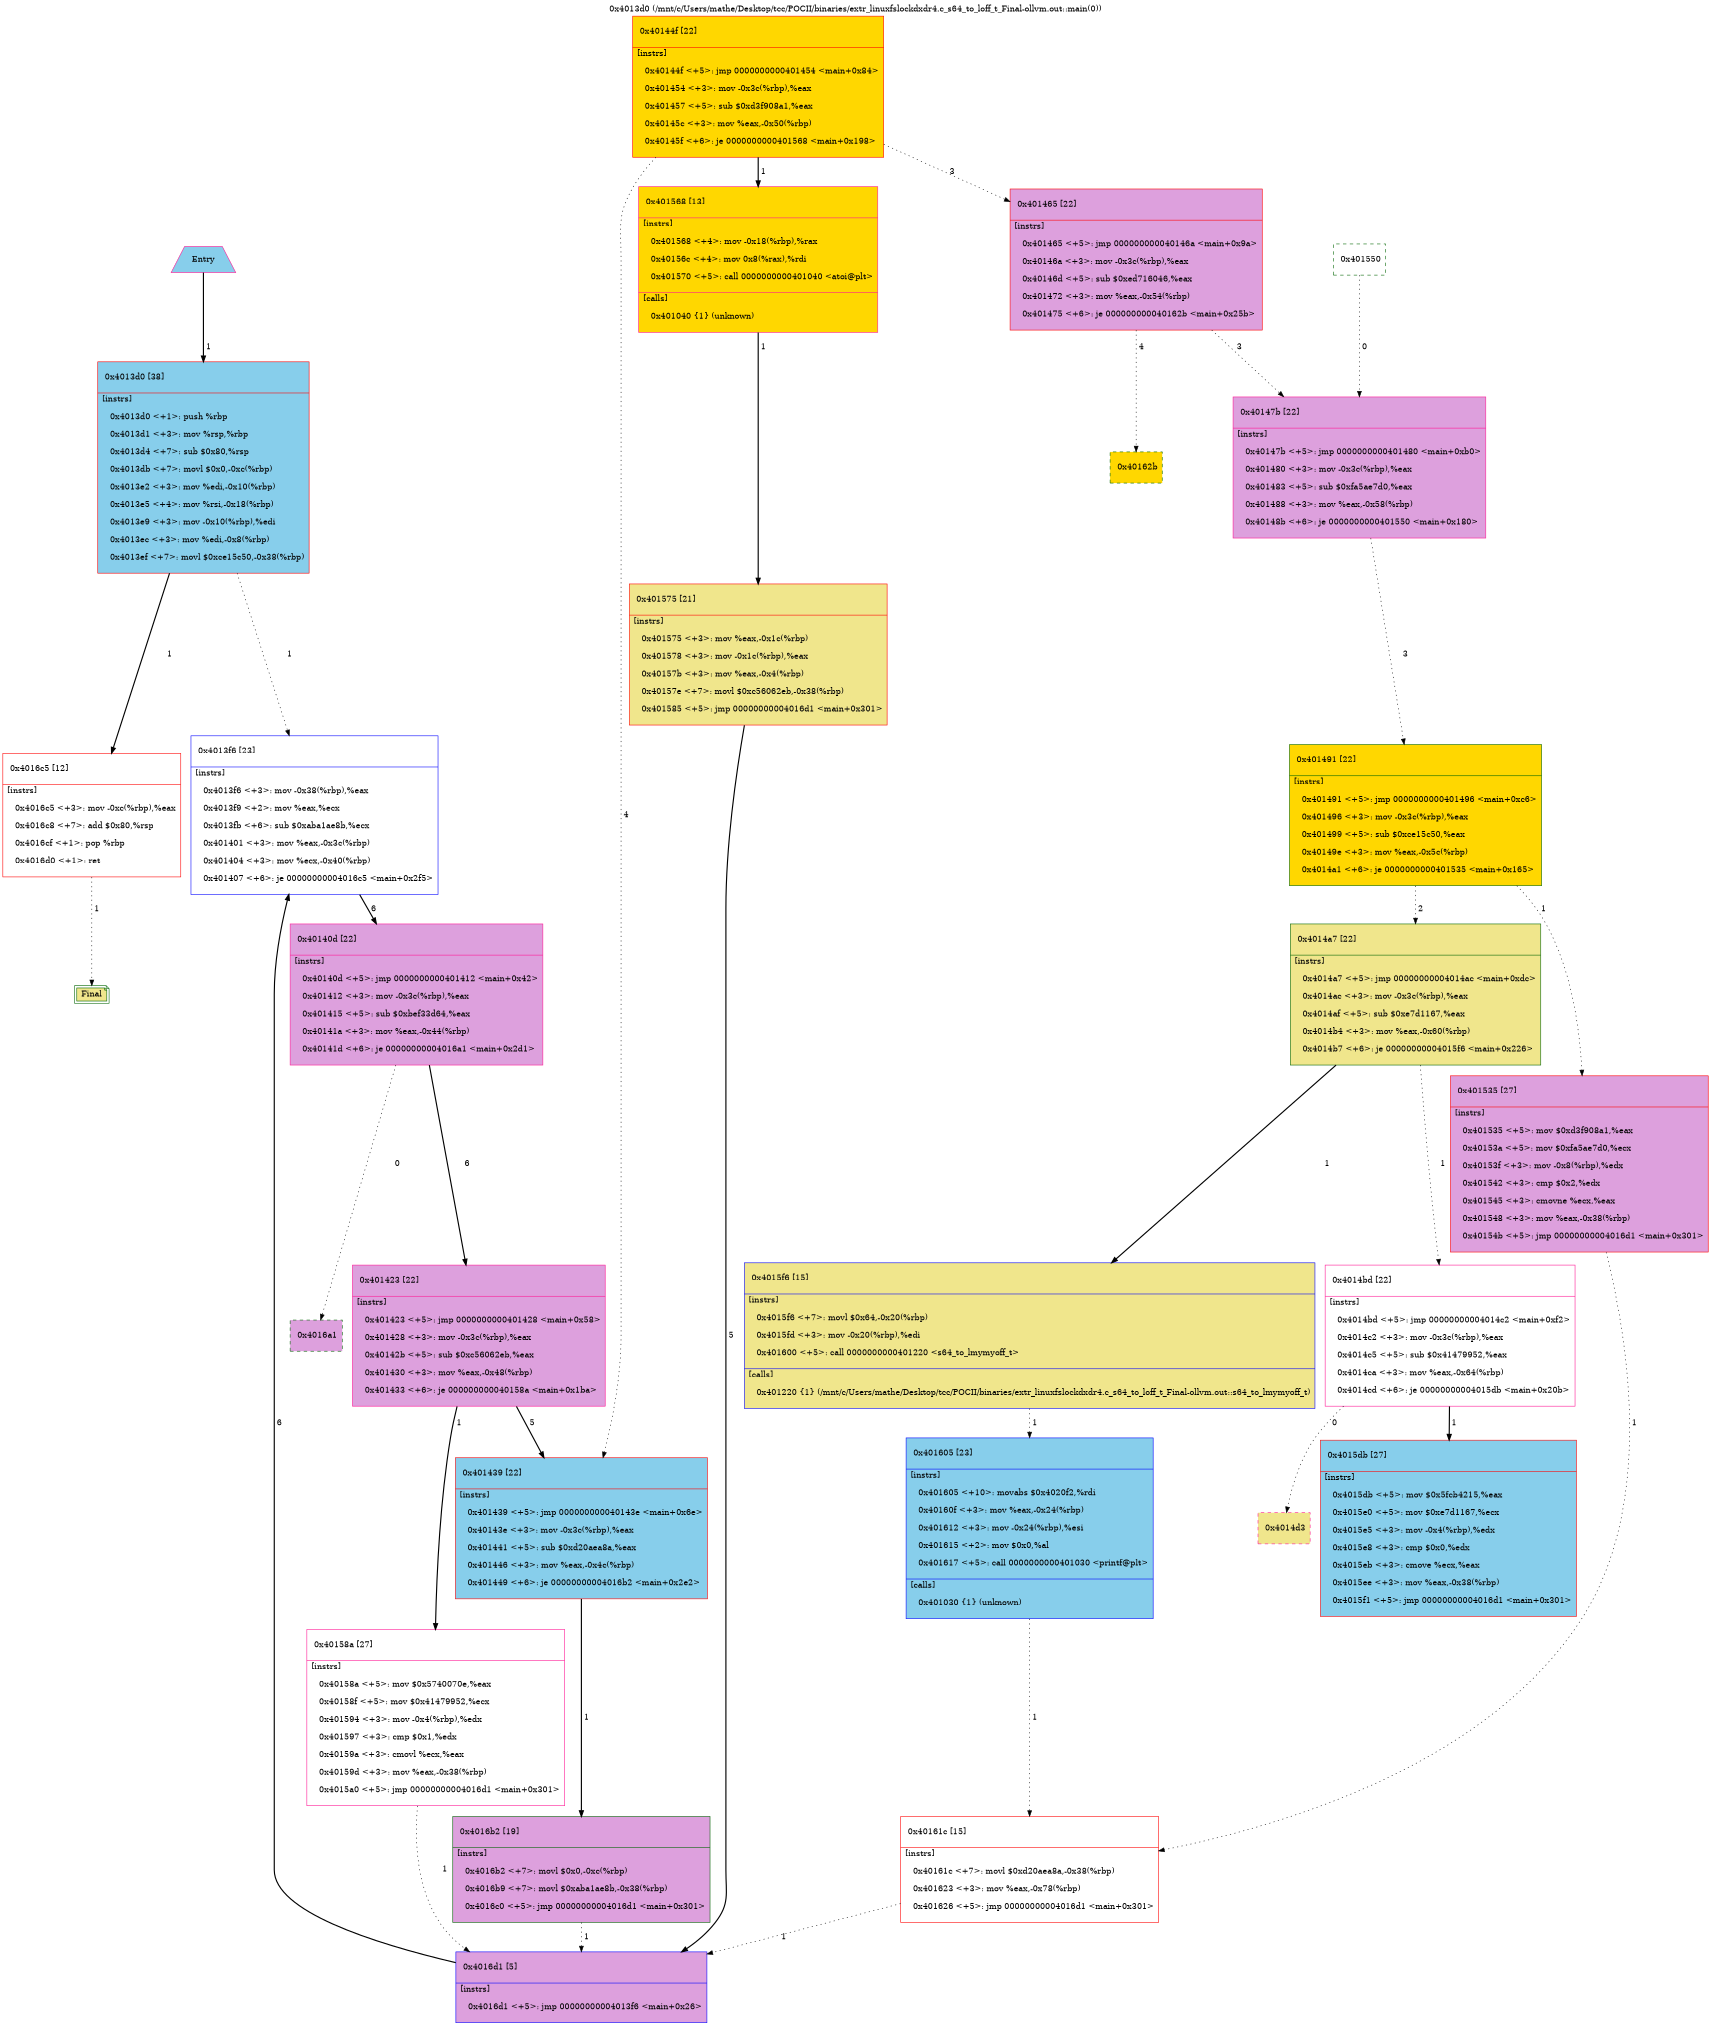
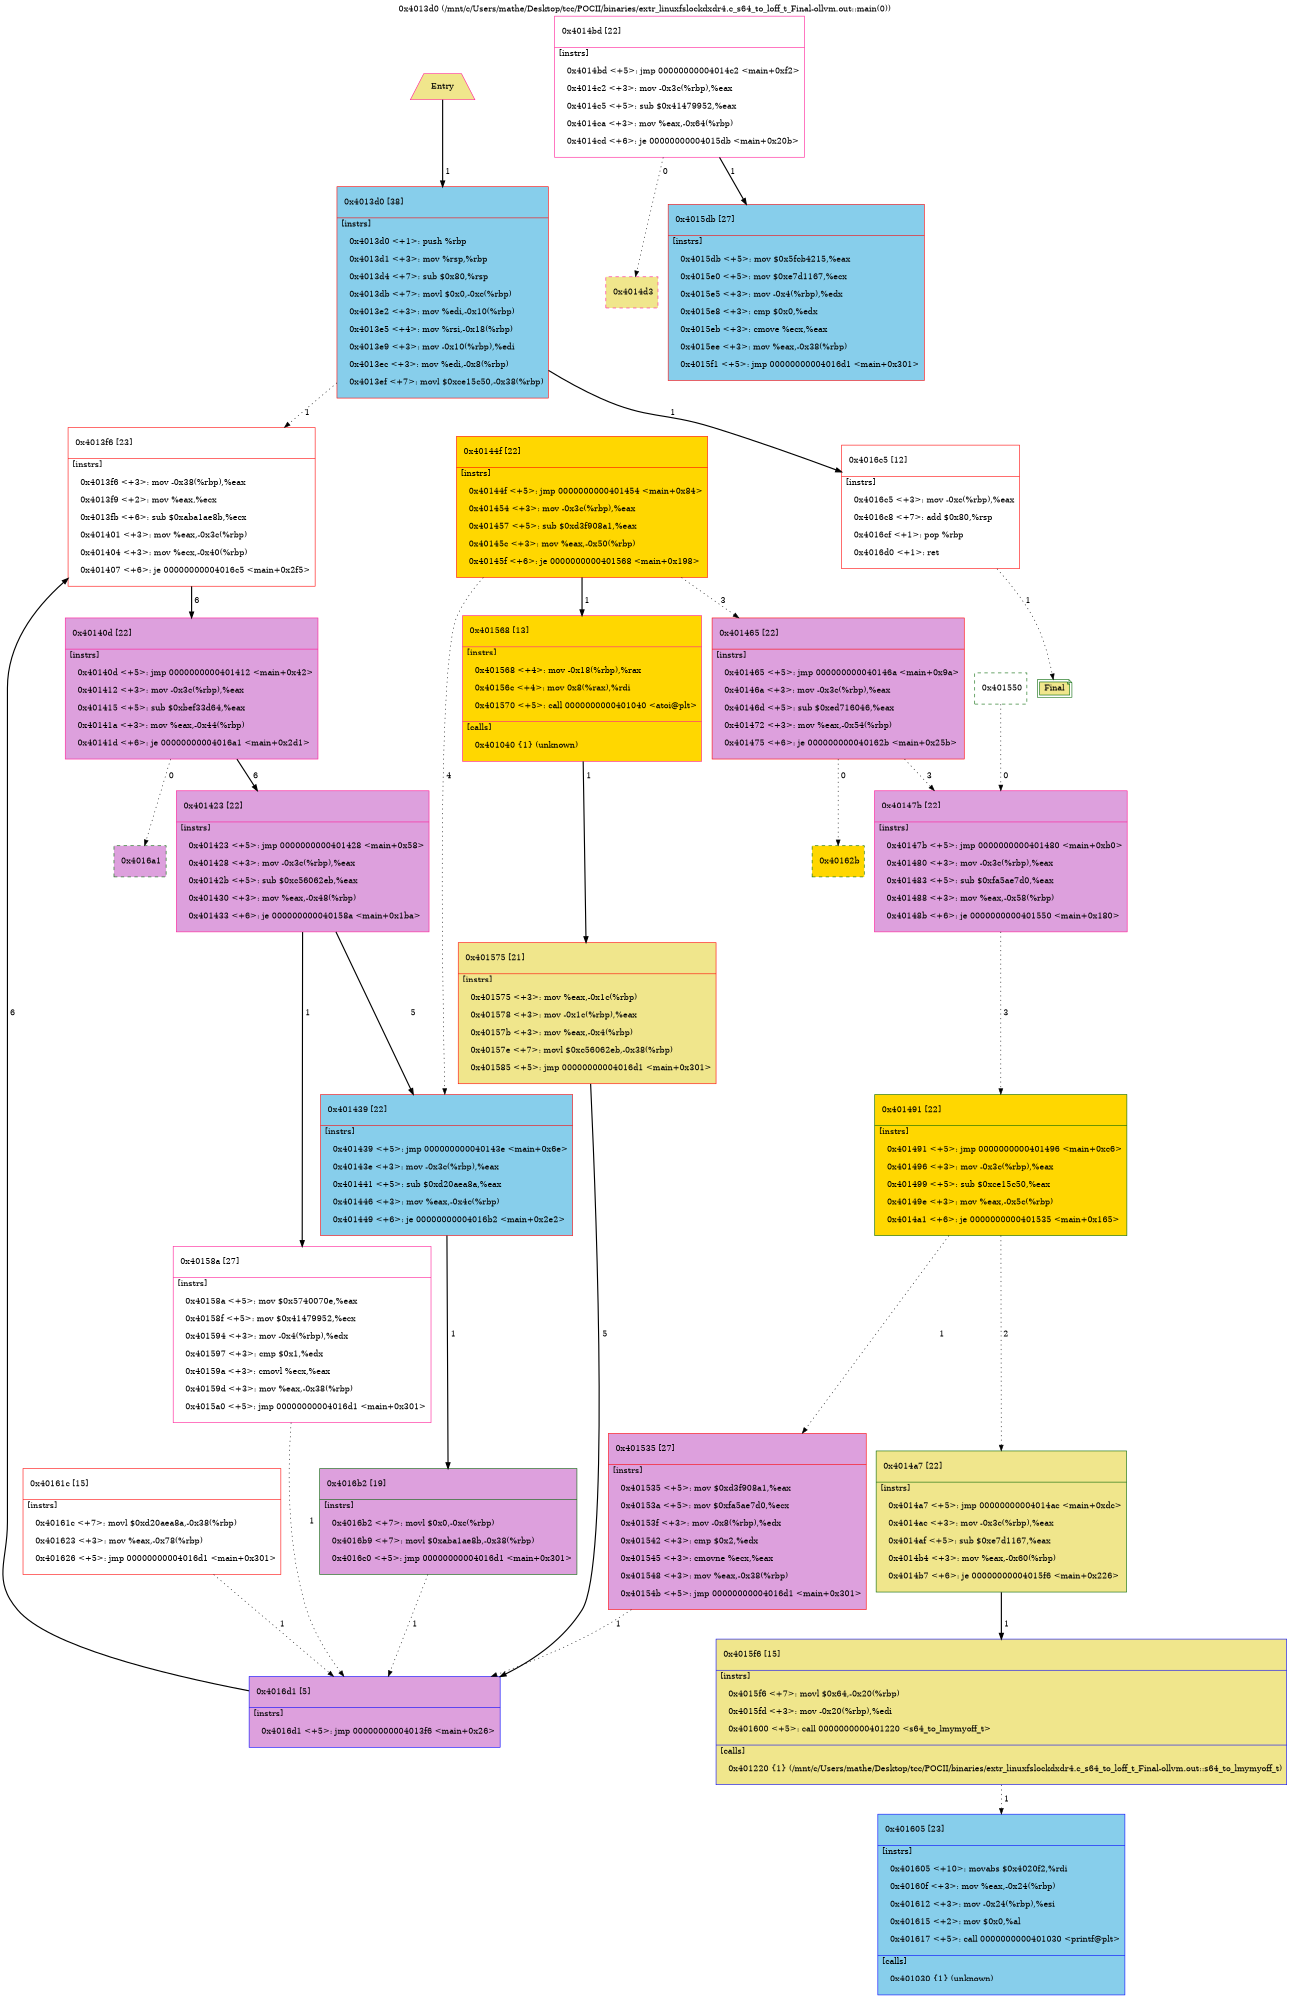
(203, 260) -> (443, 87)
(1140, 347) -> (842, 776)
(314, 815) -> (192, 507)
(1428, 1162) -> none
(1547, 1663) -> (566, 1646)
(1030, 1715) -> none
